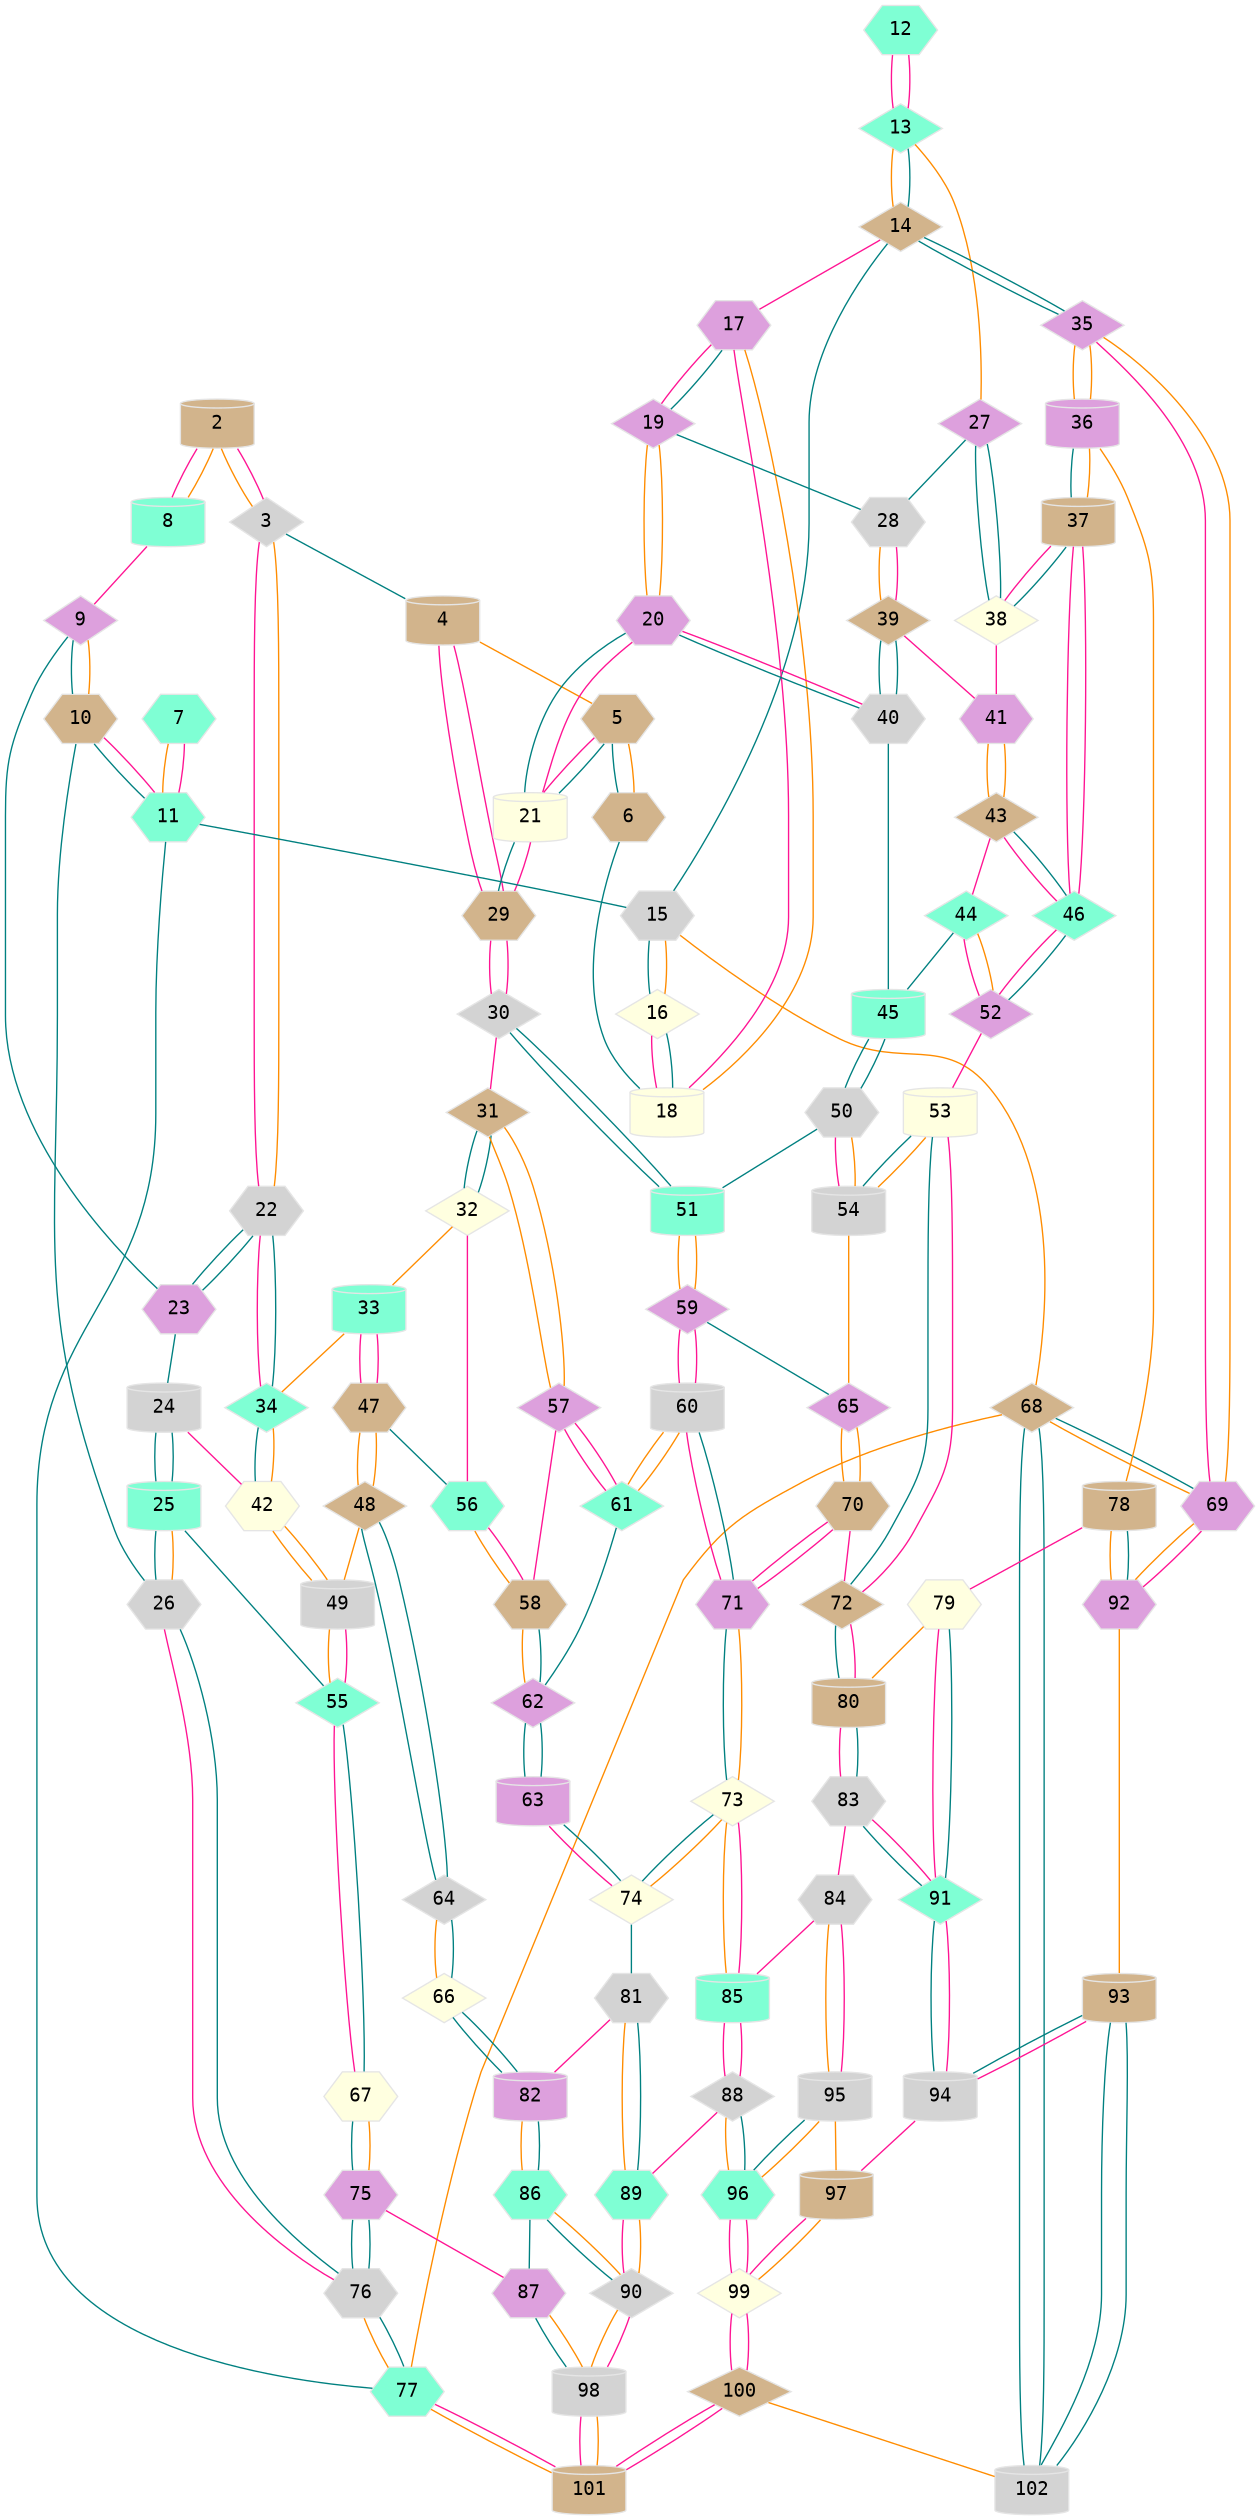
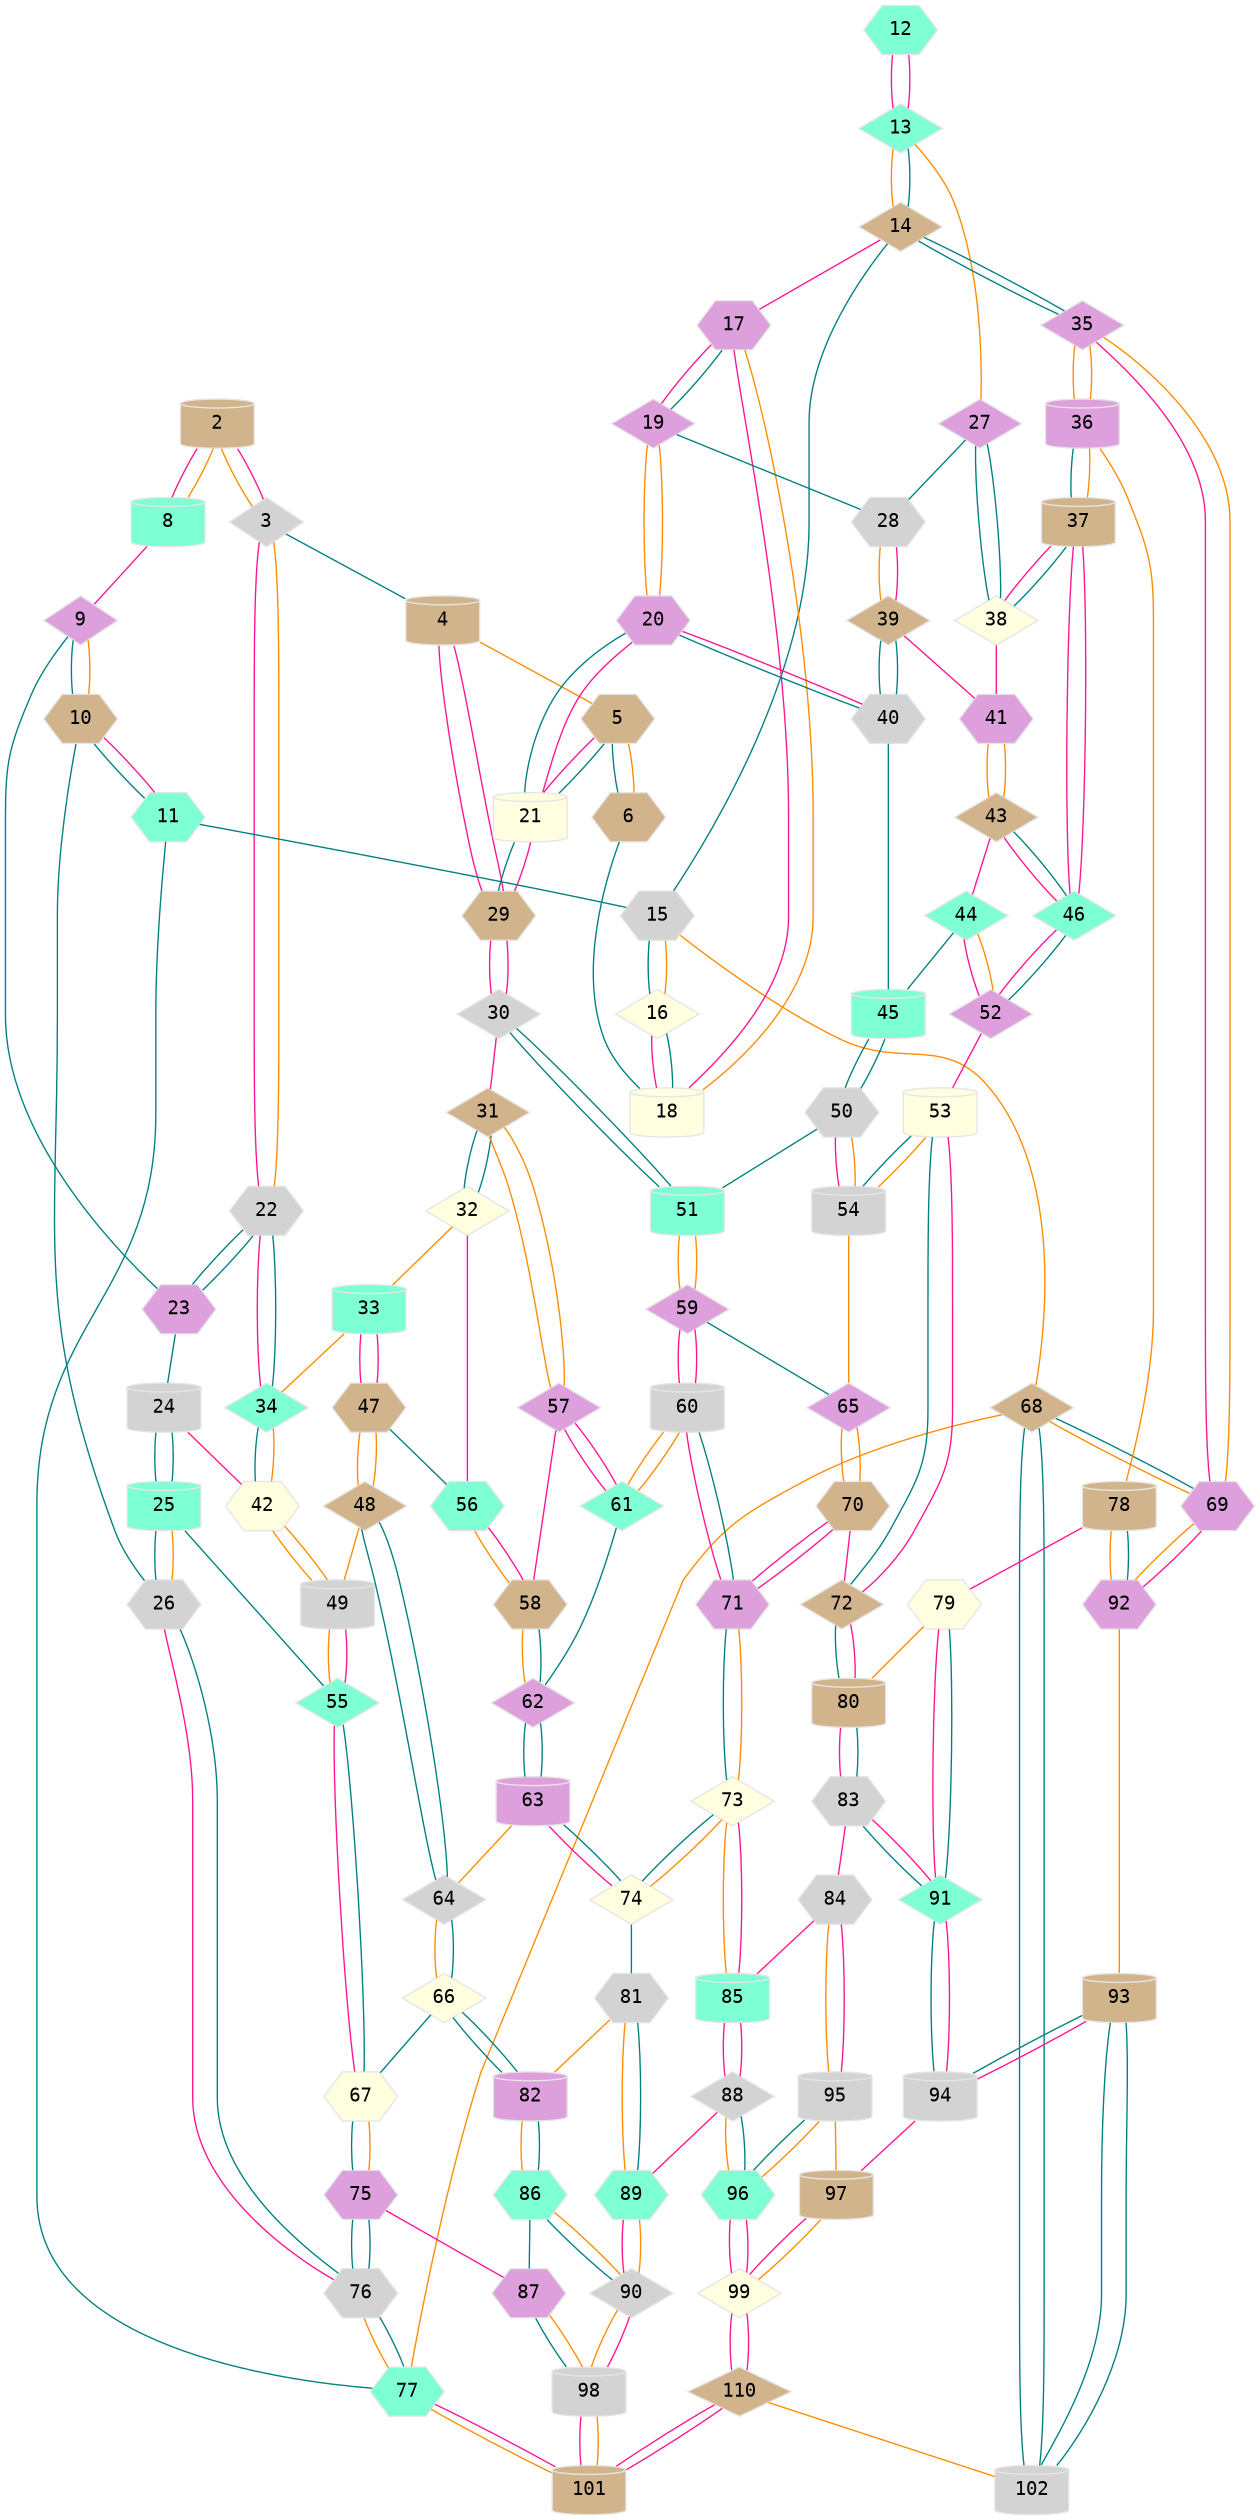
(179, 719) -> none
none -> (485, 1854)
none -> (406, 2044)
(582, 2046) -> (582, 2046)
(739, 2392) -> (739, 2392)
